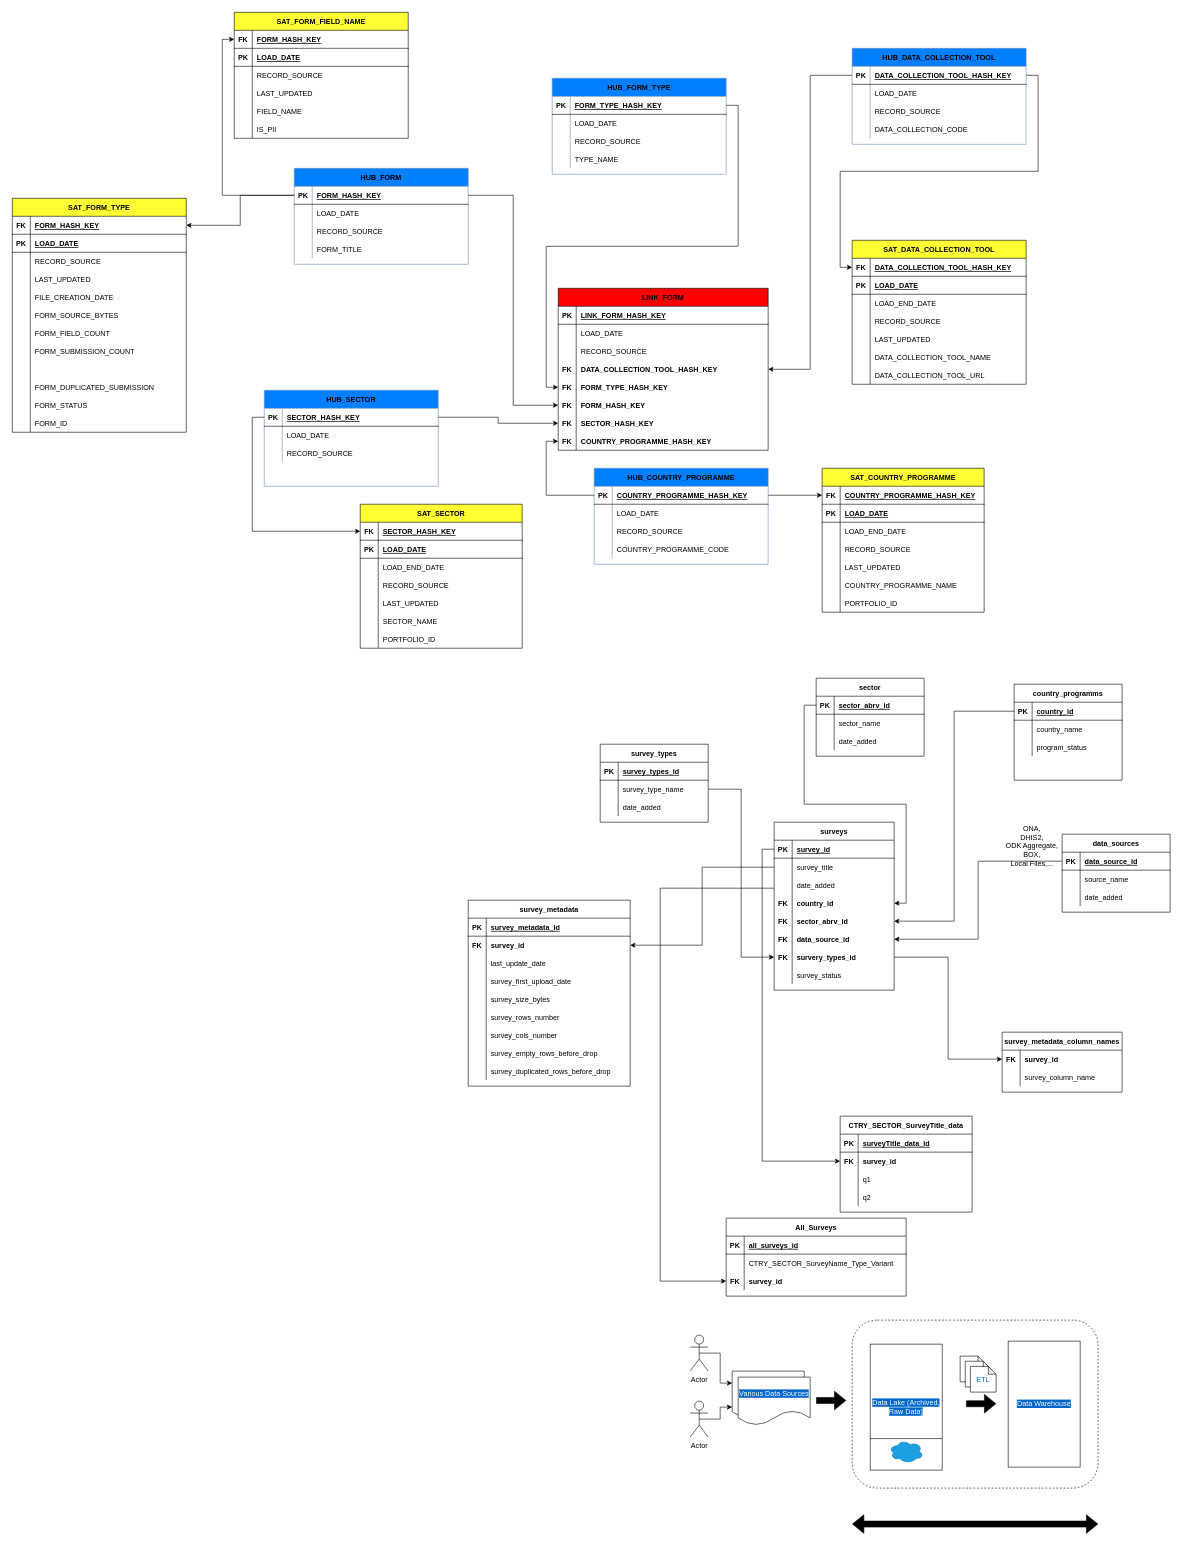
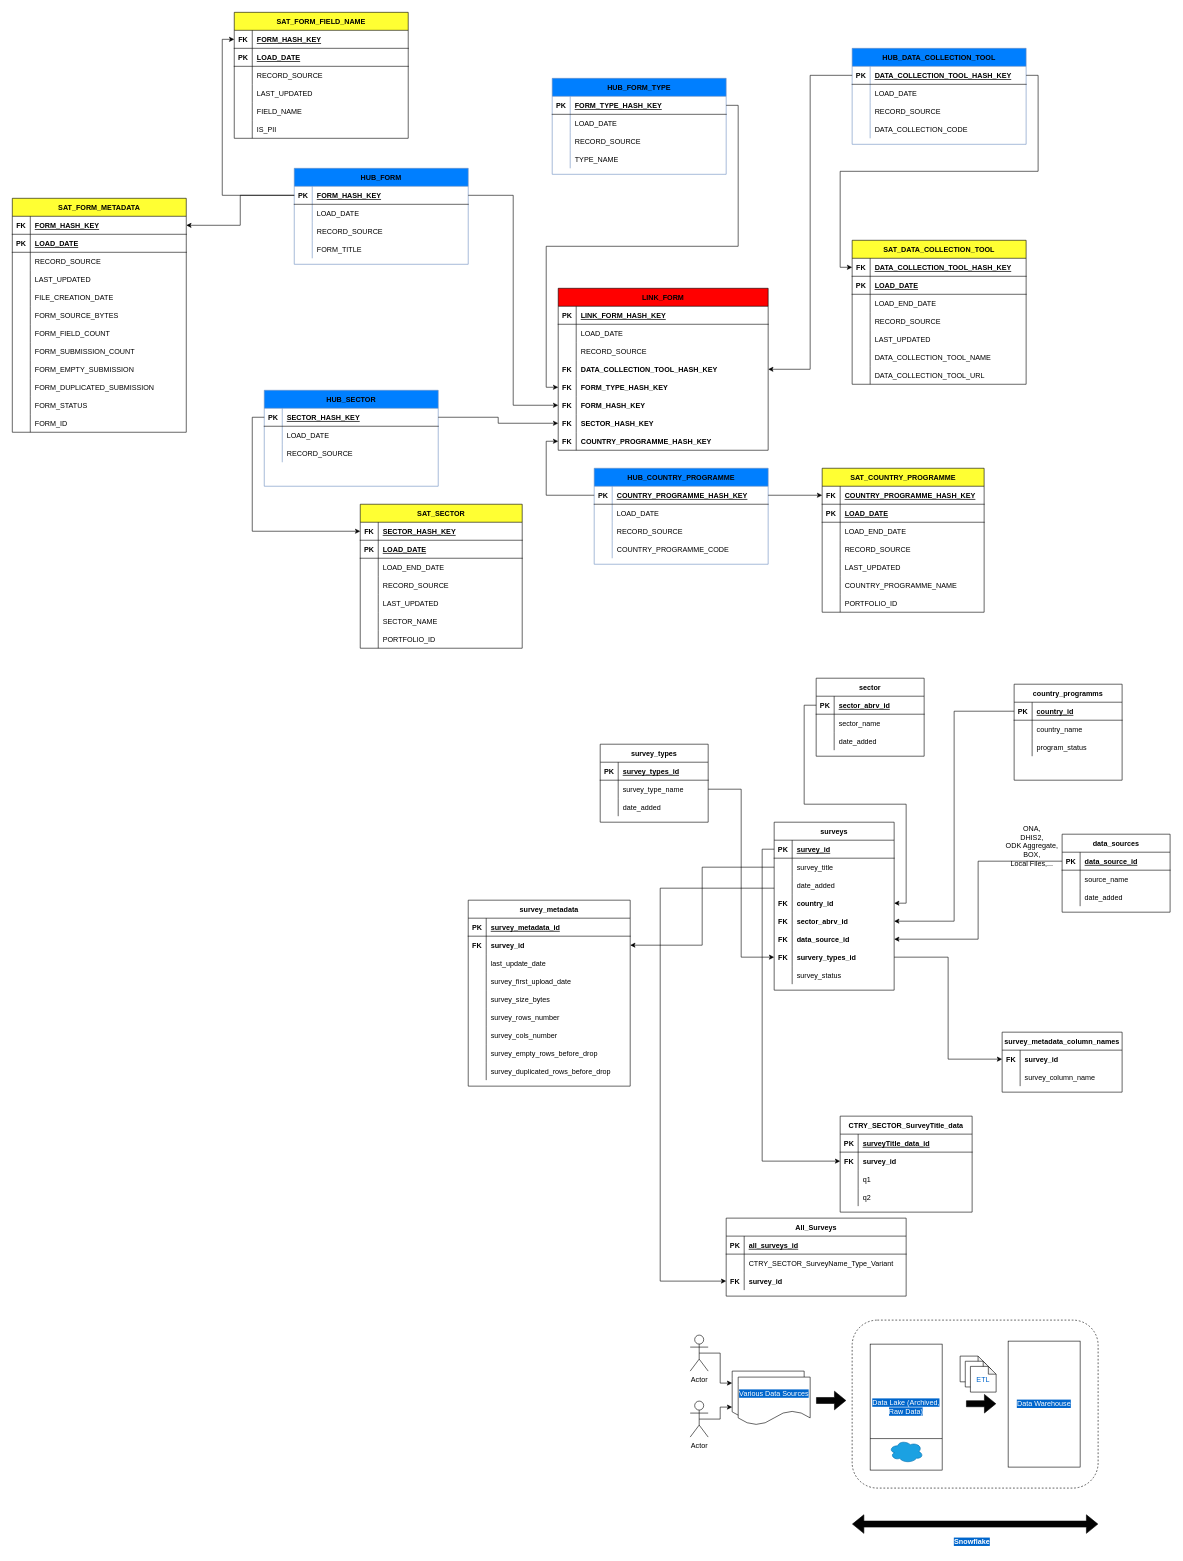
(99, 208) -> (99, 208)
none -> (108, 369)
none -> (972, 1542)
